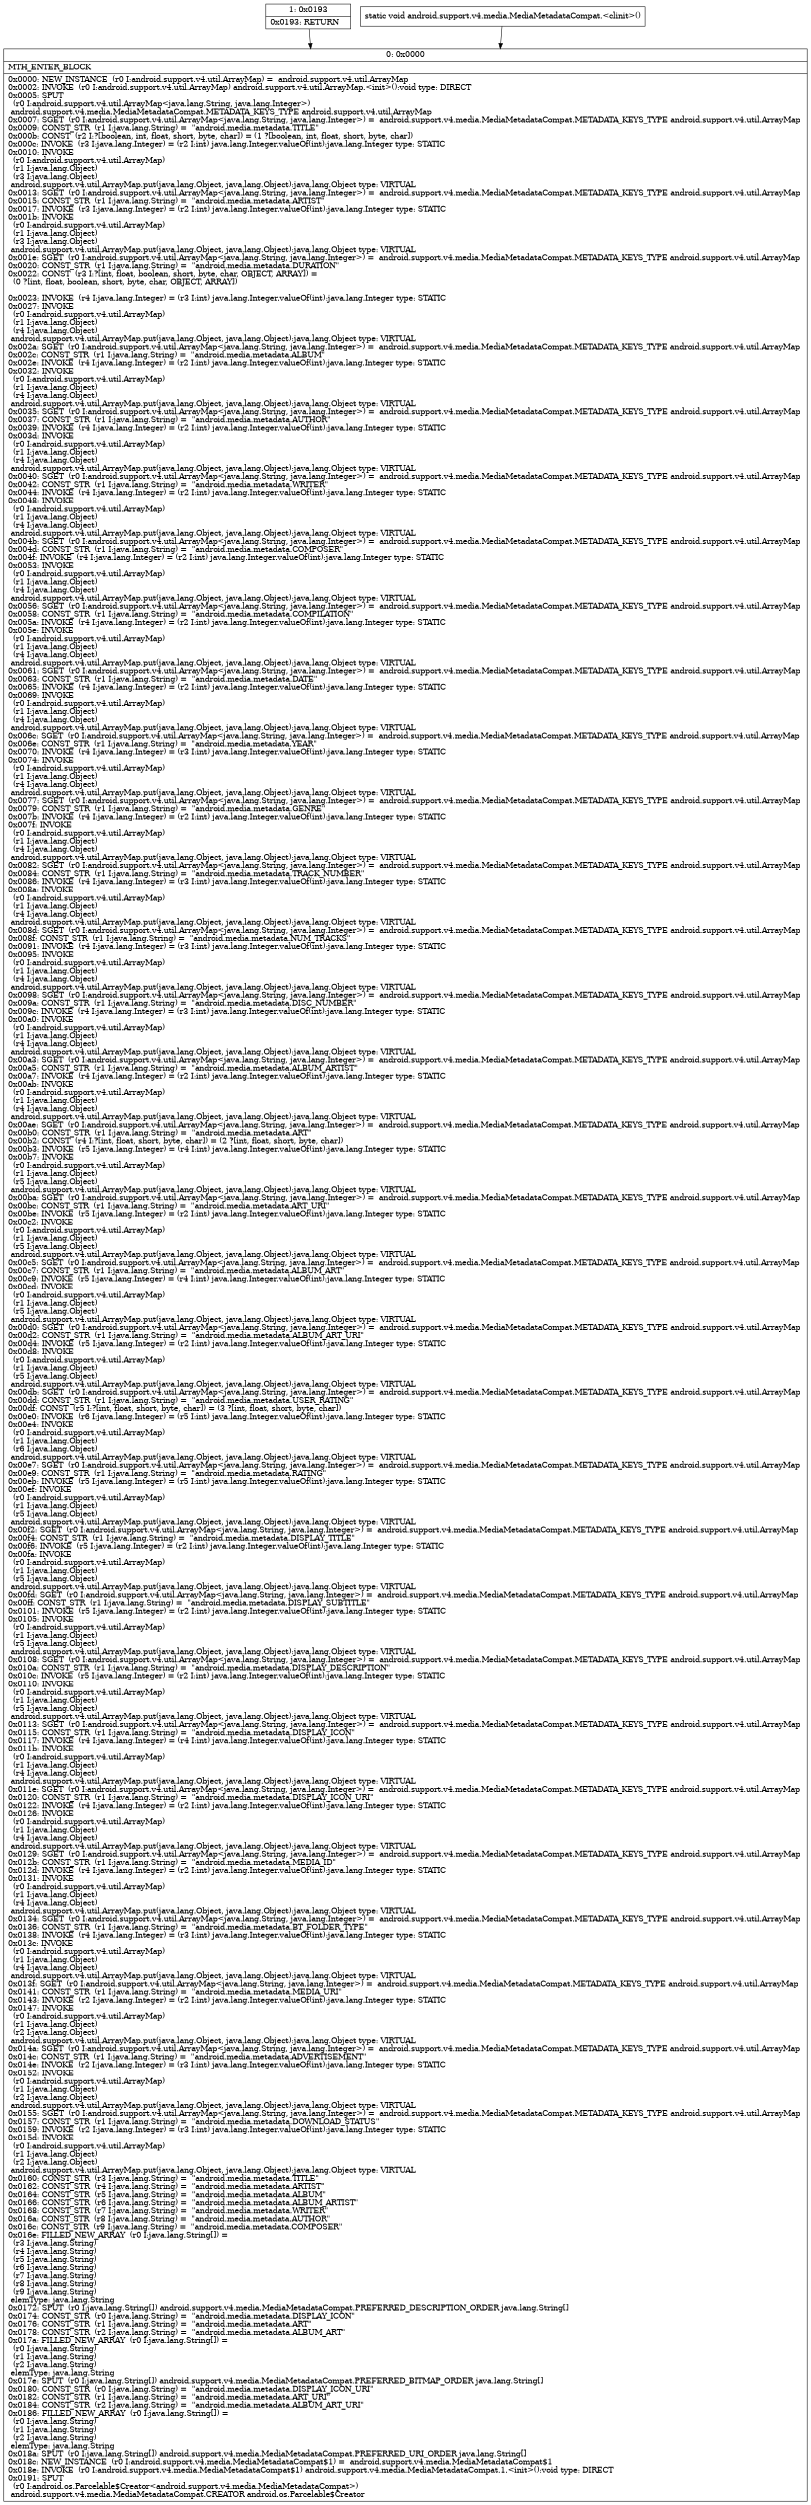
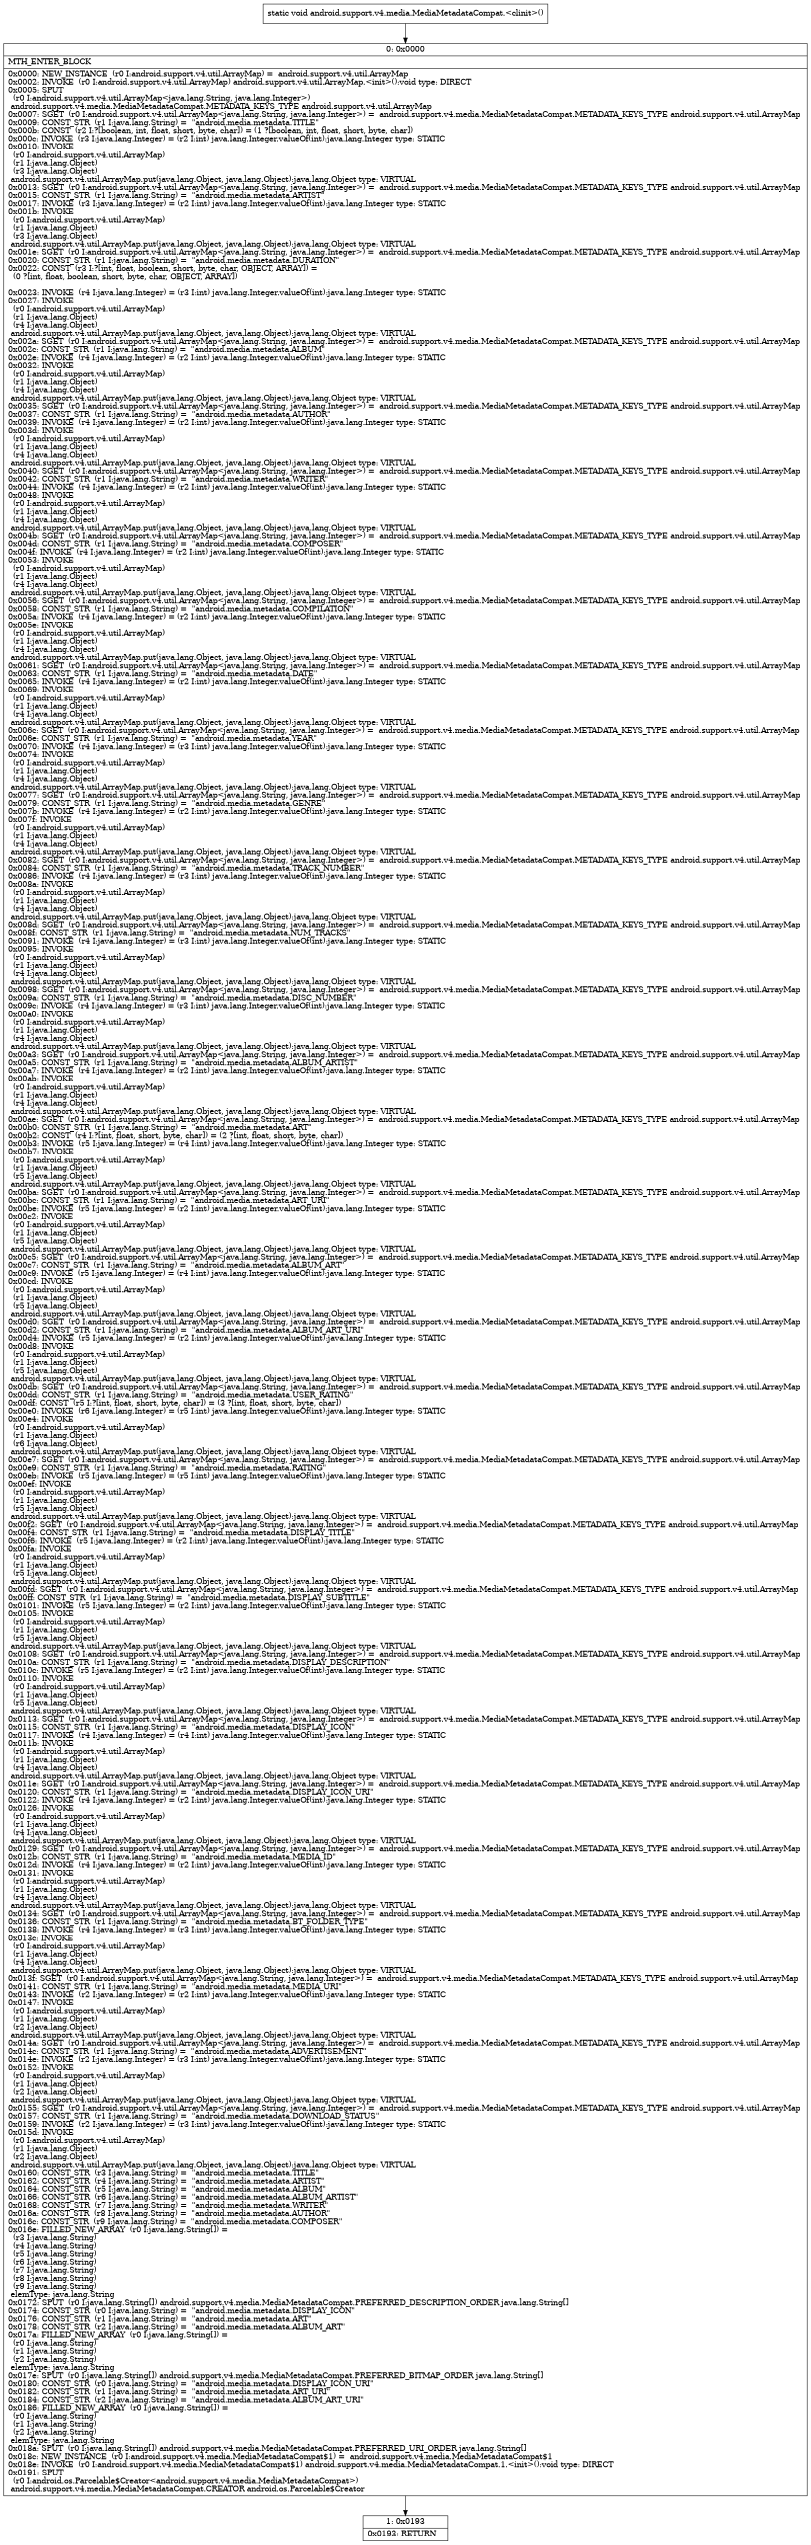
(310, 36) -> (405, 2503)
